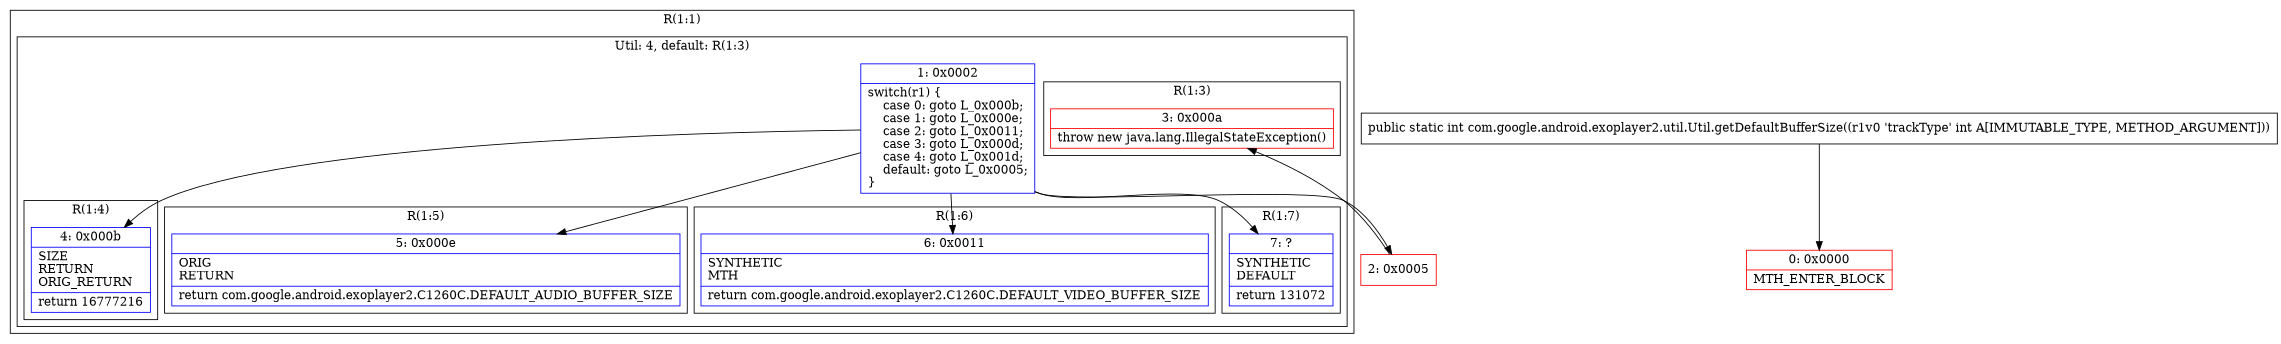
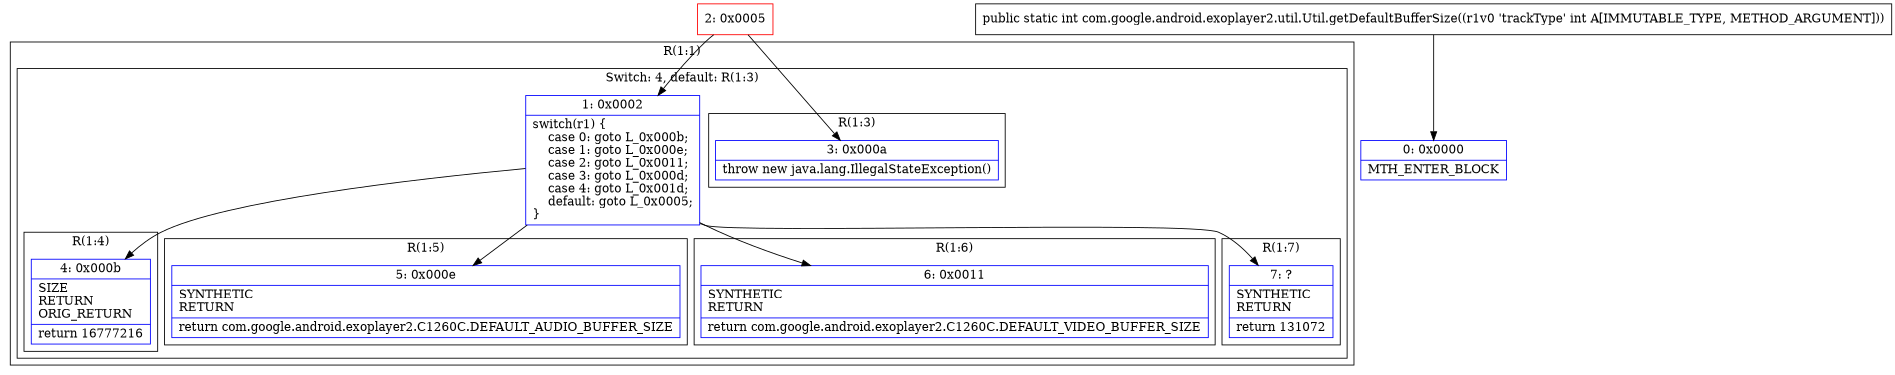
(682, 47) -> (682, 78)
(1192, 129) -> (857, 160)
(1221, 195) -> (687, 61)
(195, 263) -> (216, 295)
(1819, 270) -> (1434, 160)
(723, 276) -> (736, 308)
(1266, 276) -> (1264, 308)
